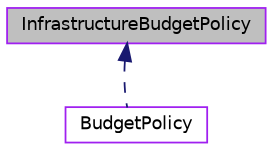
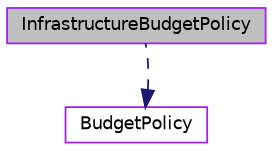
(125, 84) -> (148, 67)
